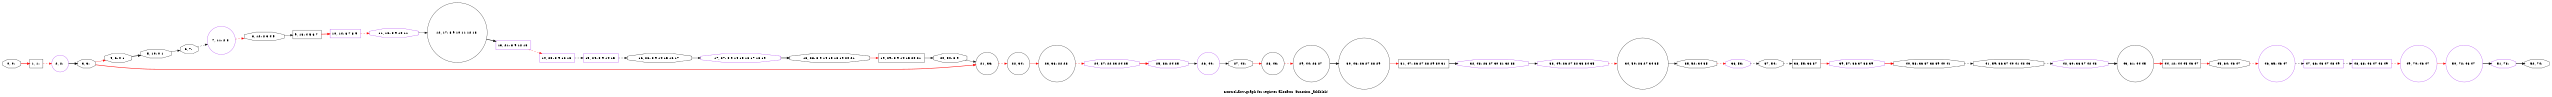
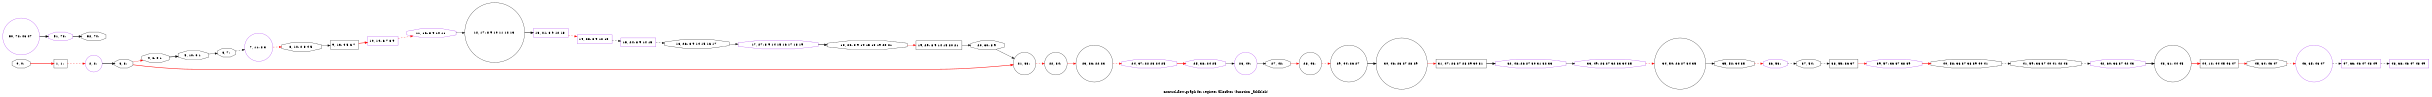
(2419, 64) -> none
